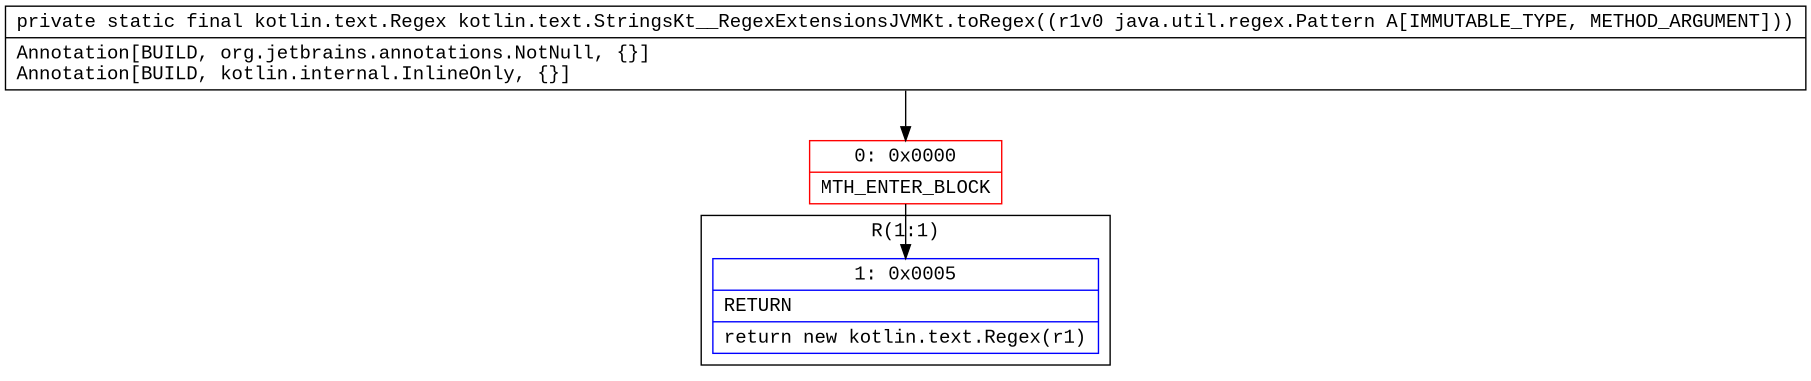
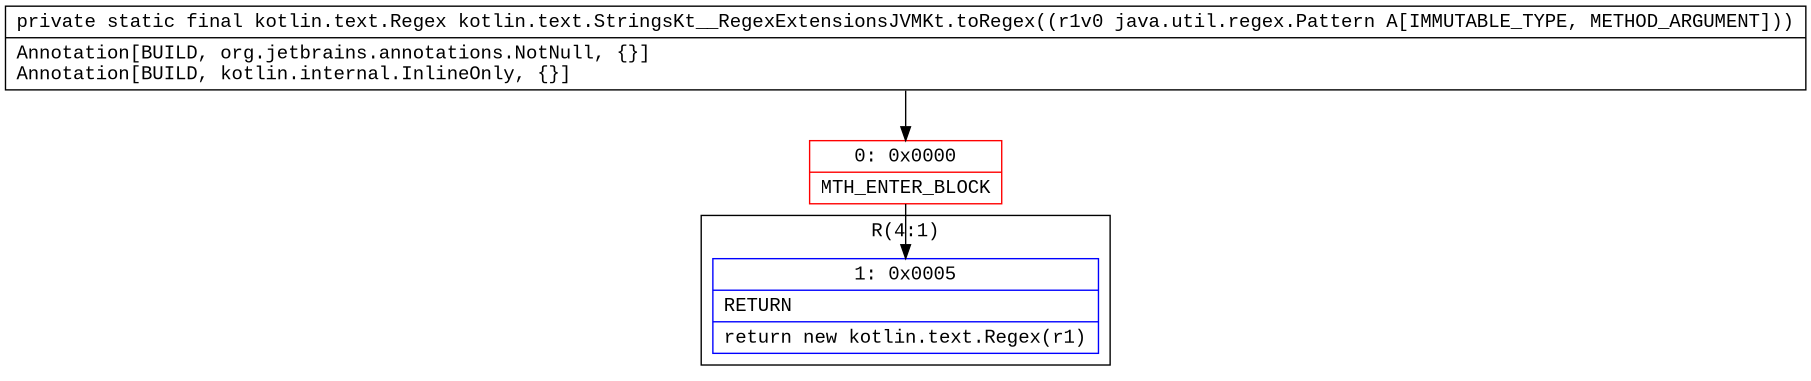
(906, 231) -> (906, 231)
